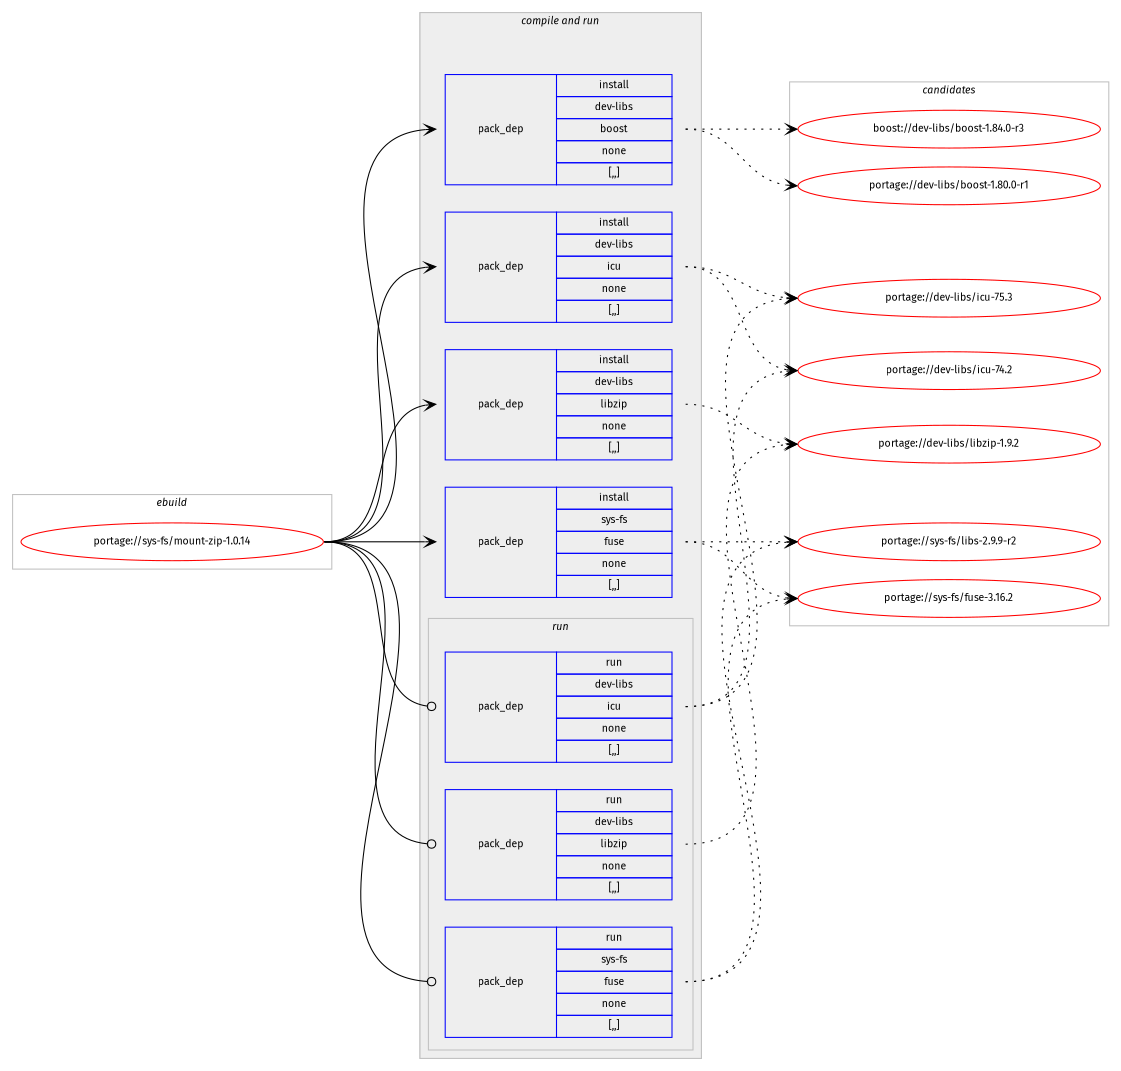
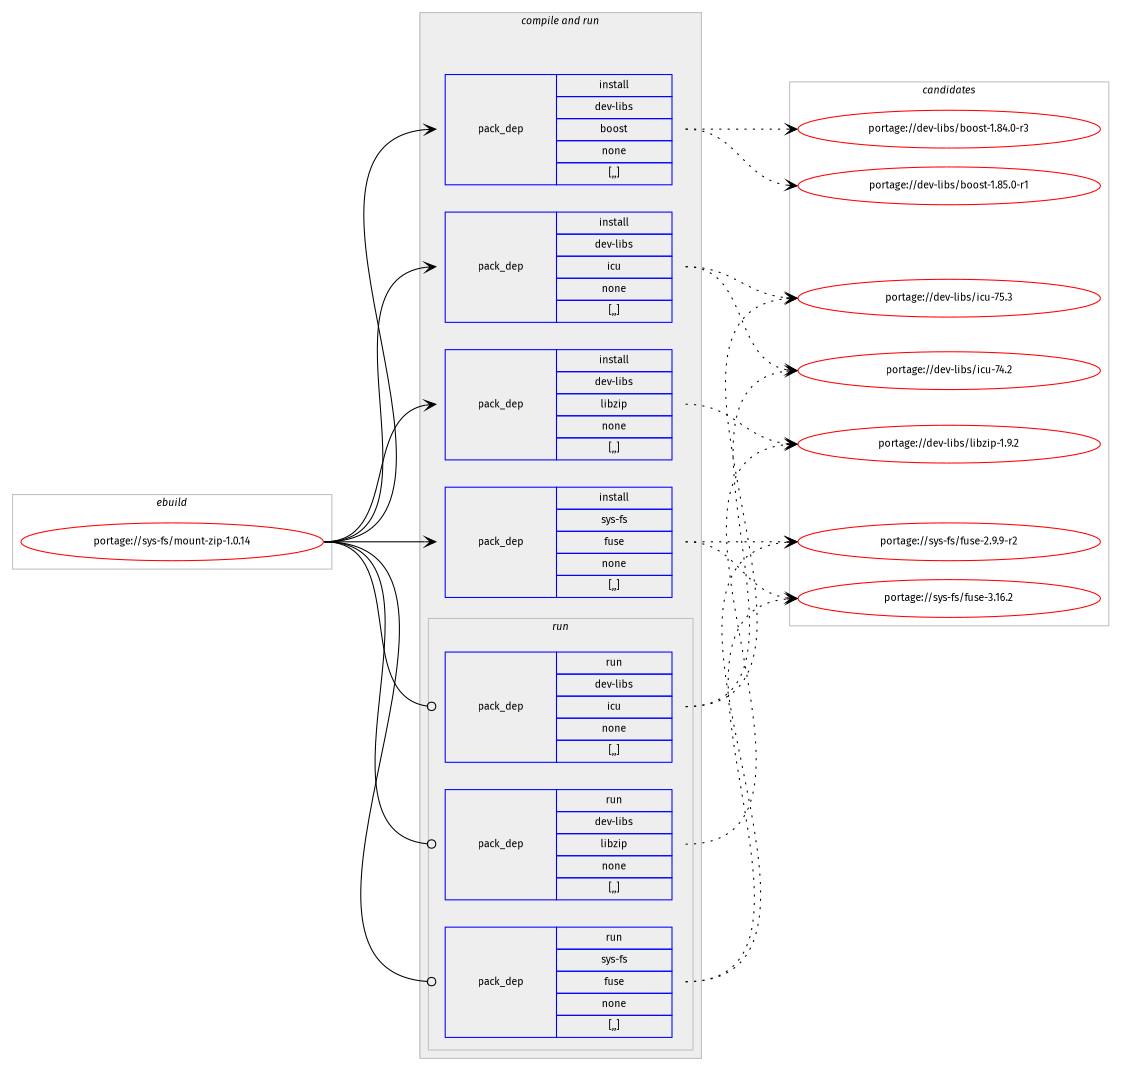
(949, 129) -> (949, 129)
(949, 186) -> (949, 186)
(949, 542) -> (949, 542)
